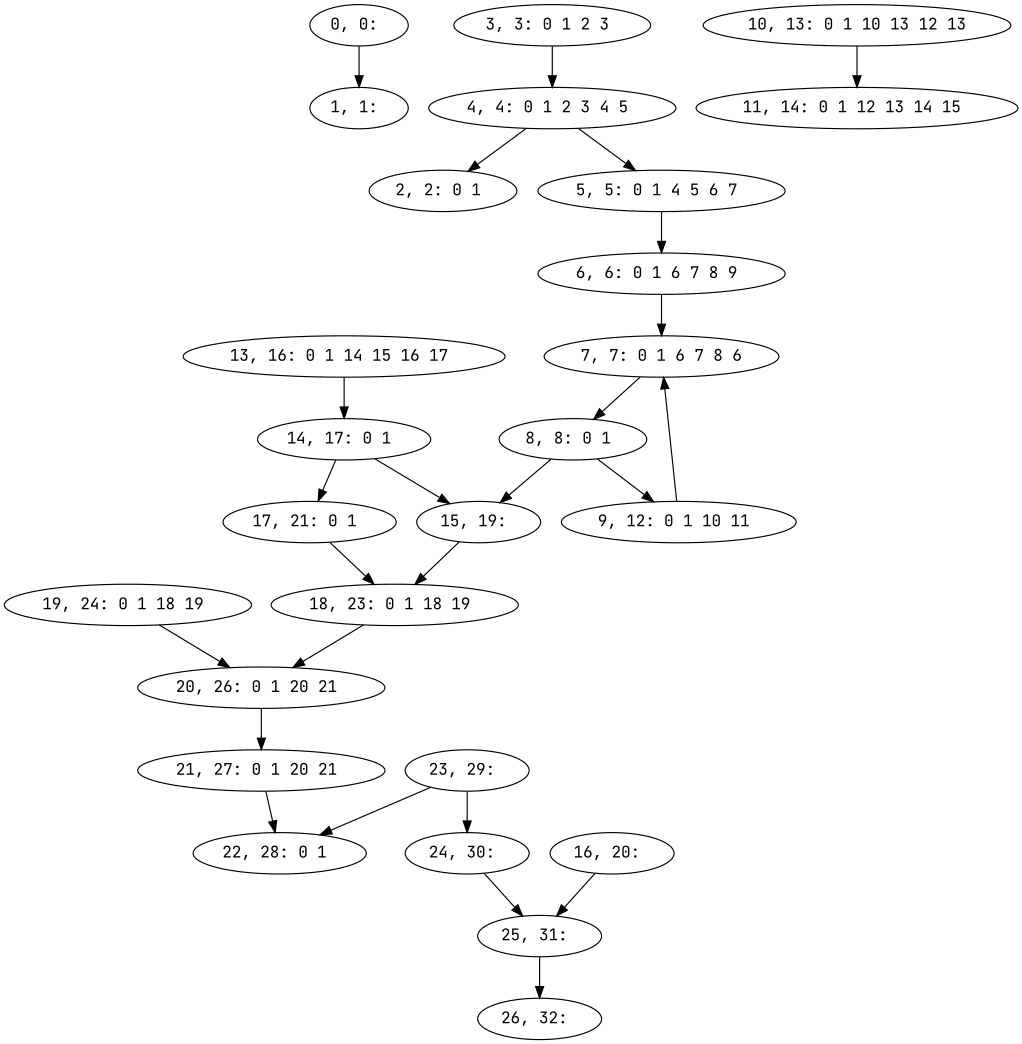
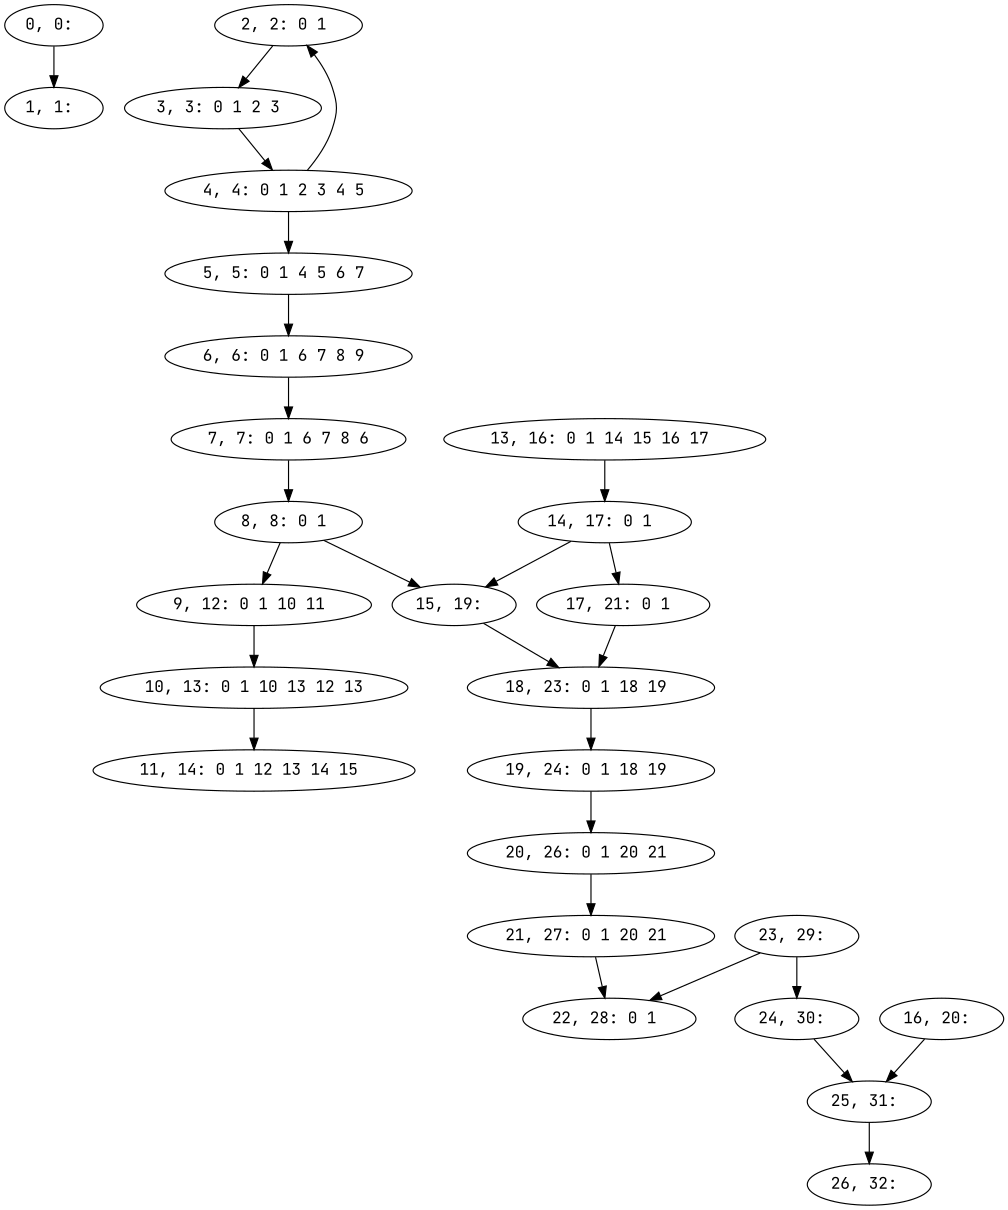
none -> (259, 62)
(671, 445) -> (254, 641)
(333, 643) -> (591, 723)
